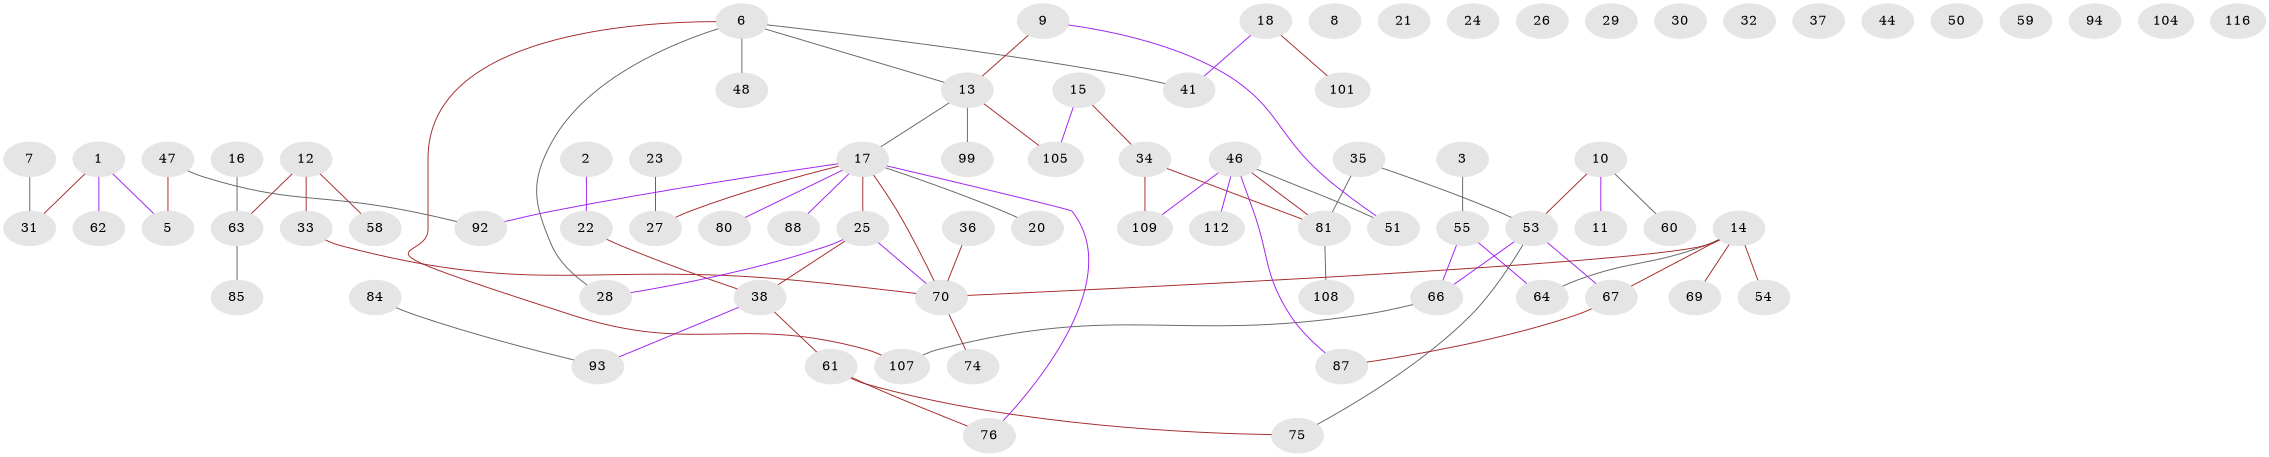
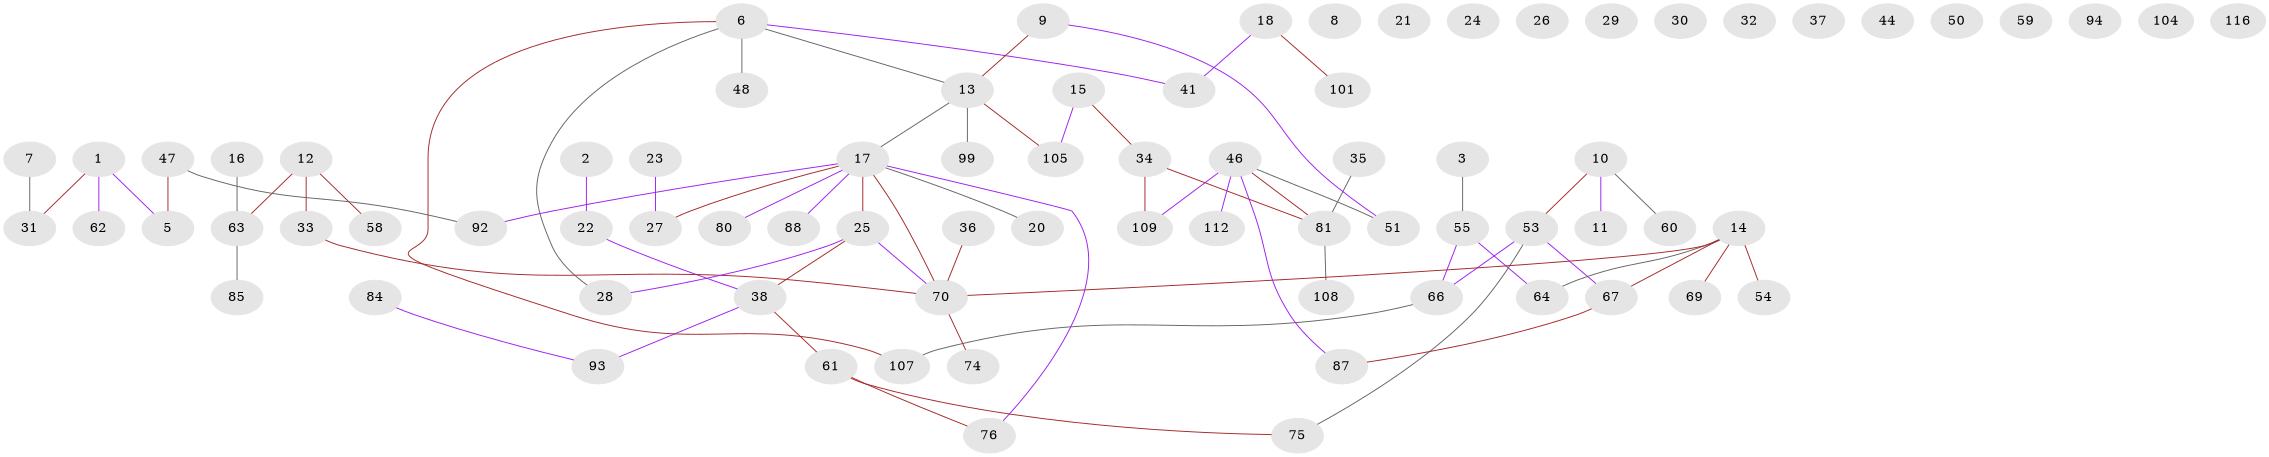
(967, 50) -> (967, 50)
(1447, 191) -> none
(672, 266) -> (672, 266)
(484, 336) -> (484, 336)
